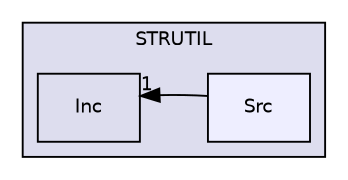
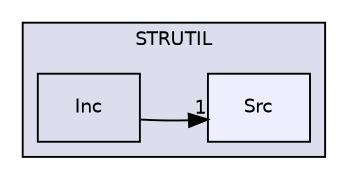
(184, 95) -> (165, 120)
